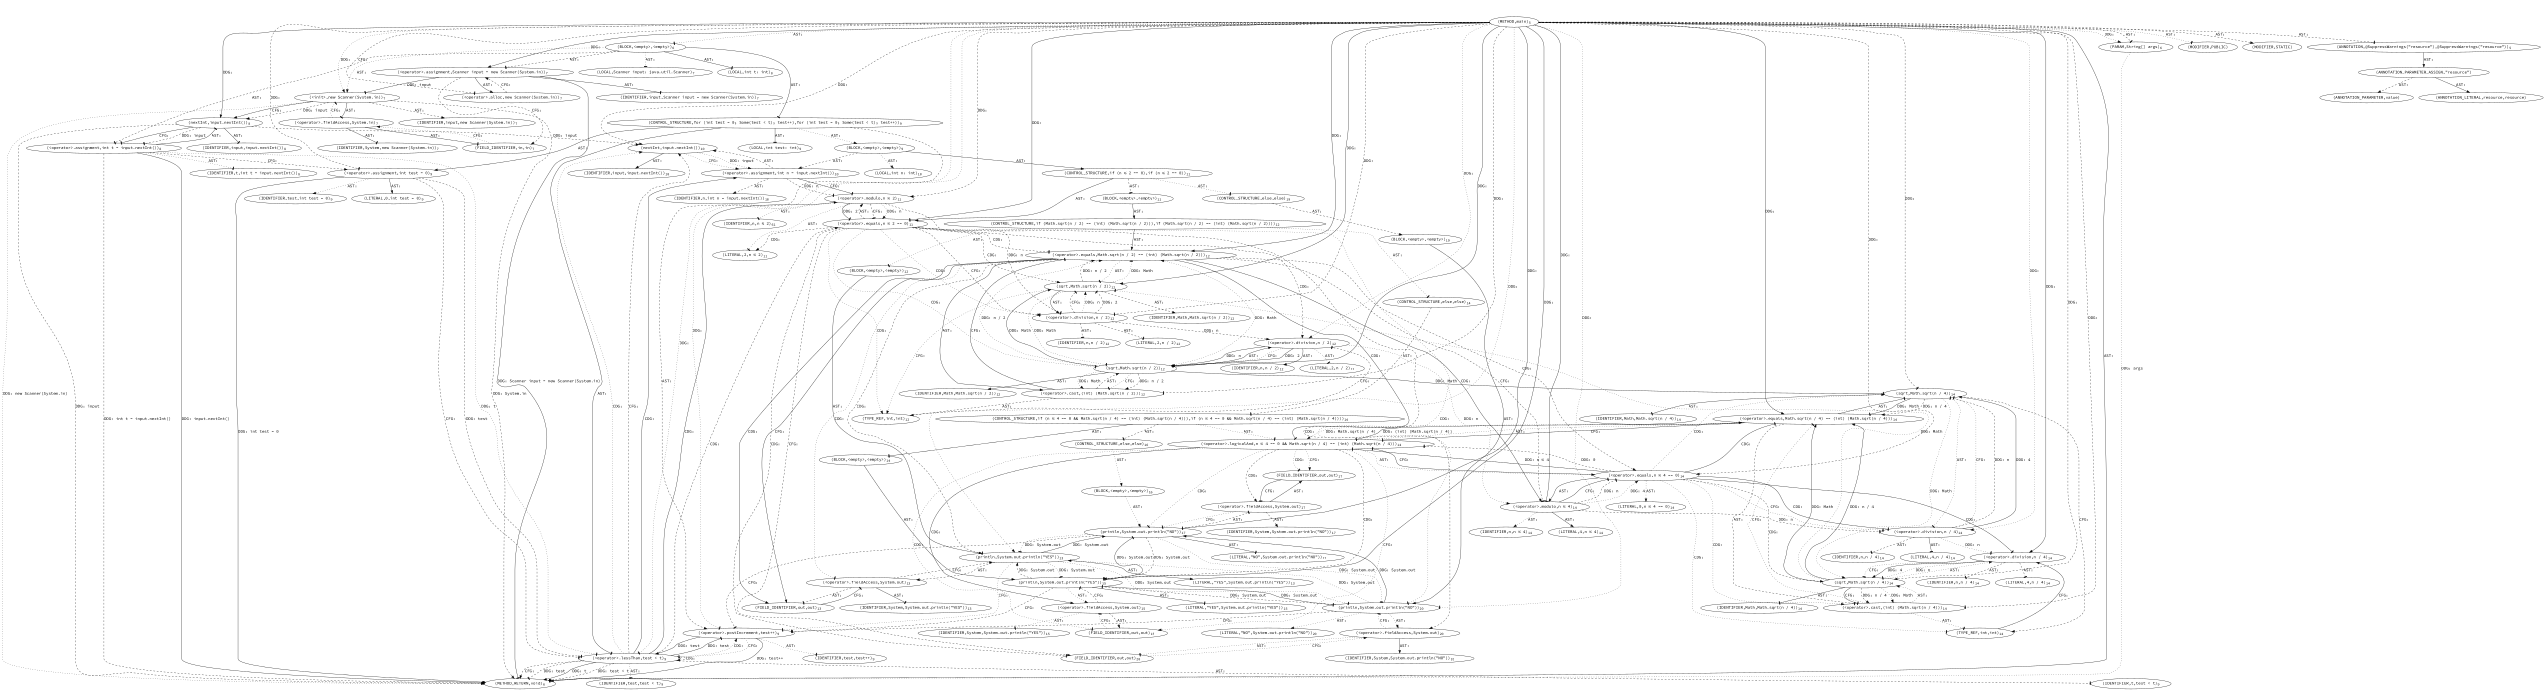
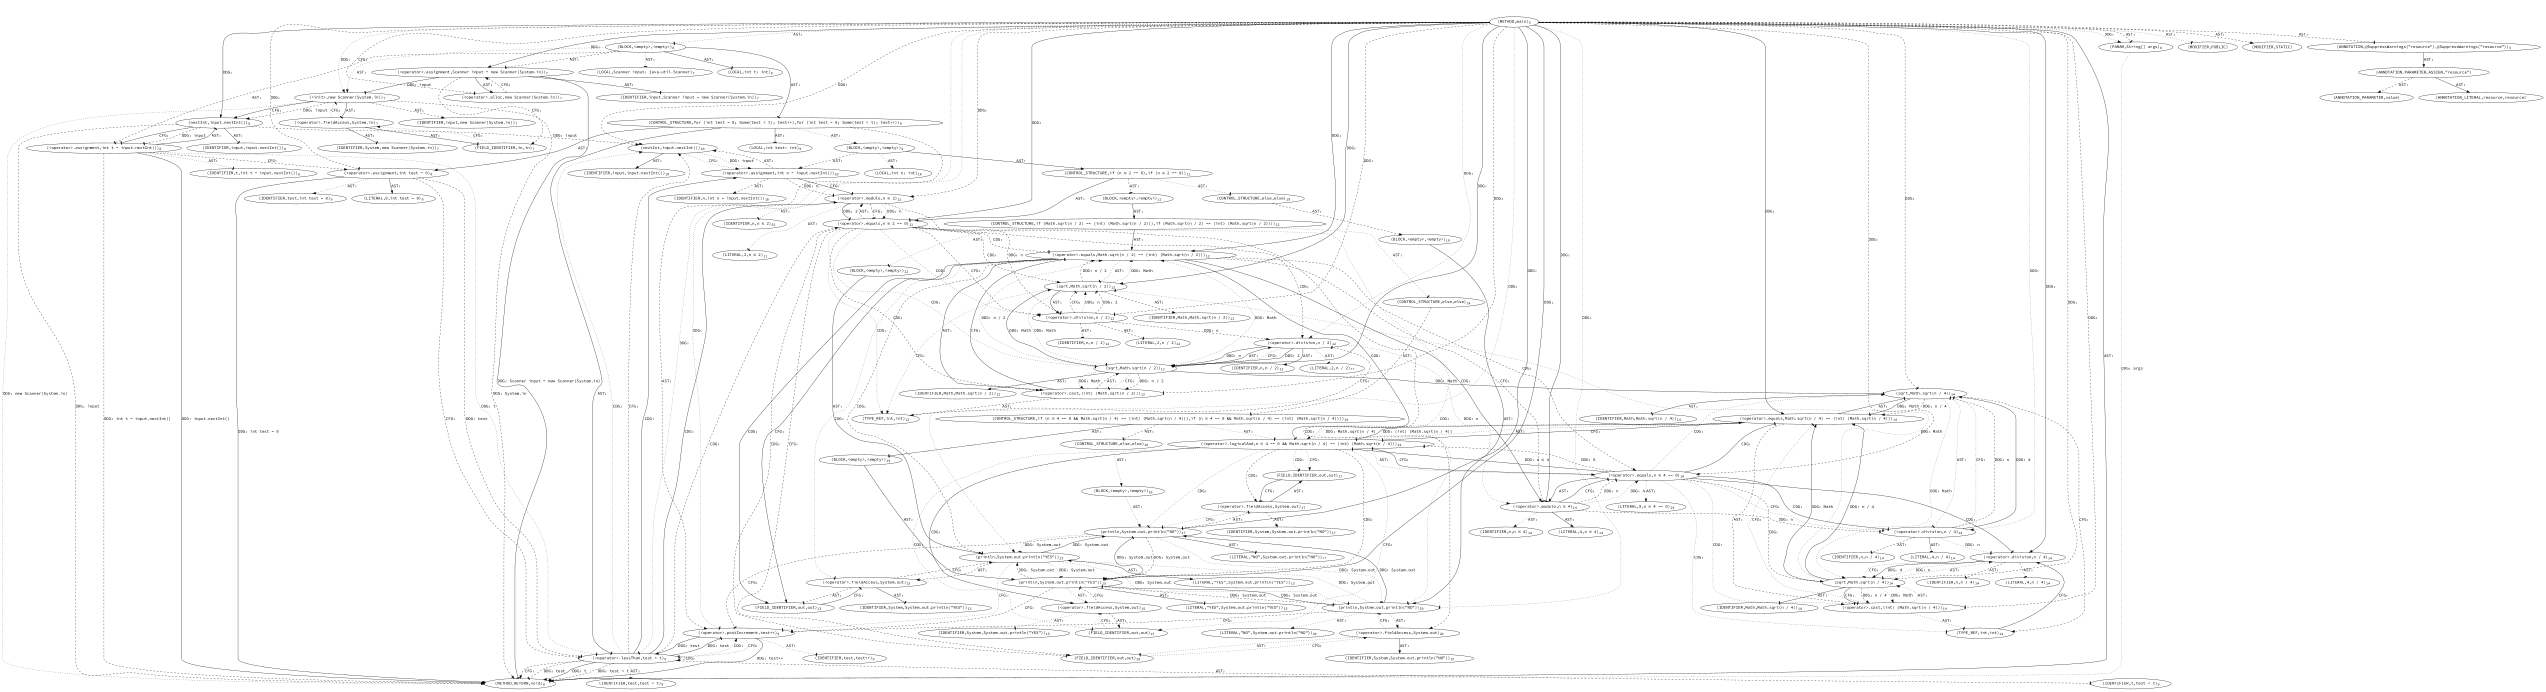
(793, 231) -> (902, 334)
